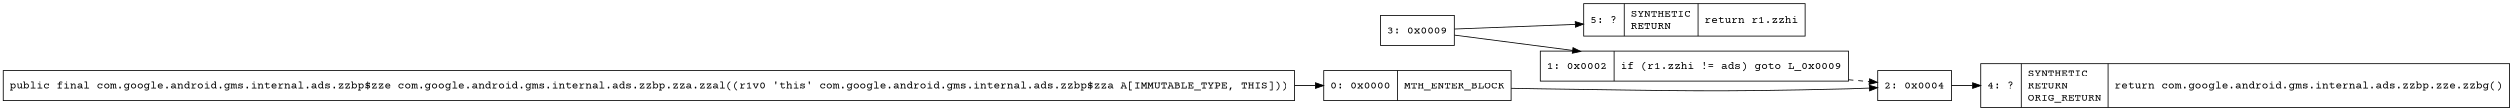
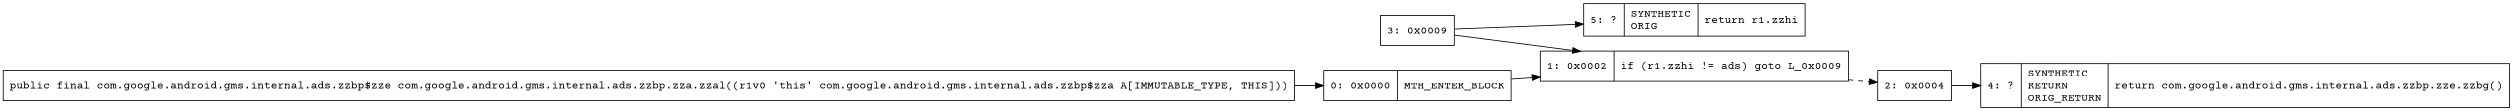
(1651, 26) -> (1645, 26)
(1690, 91) -> (1522, 78)
